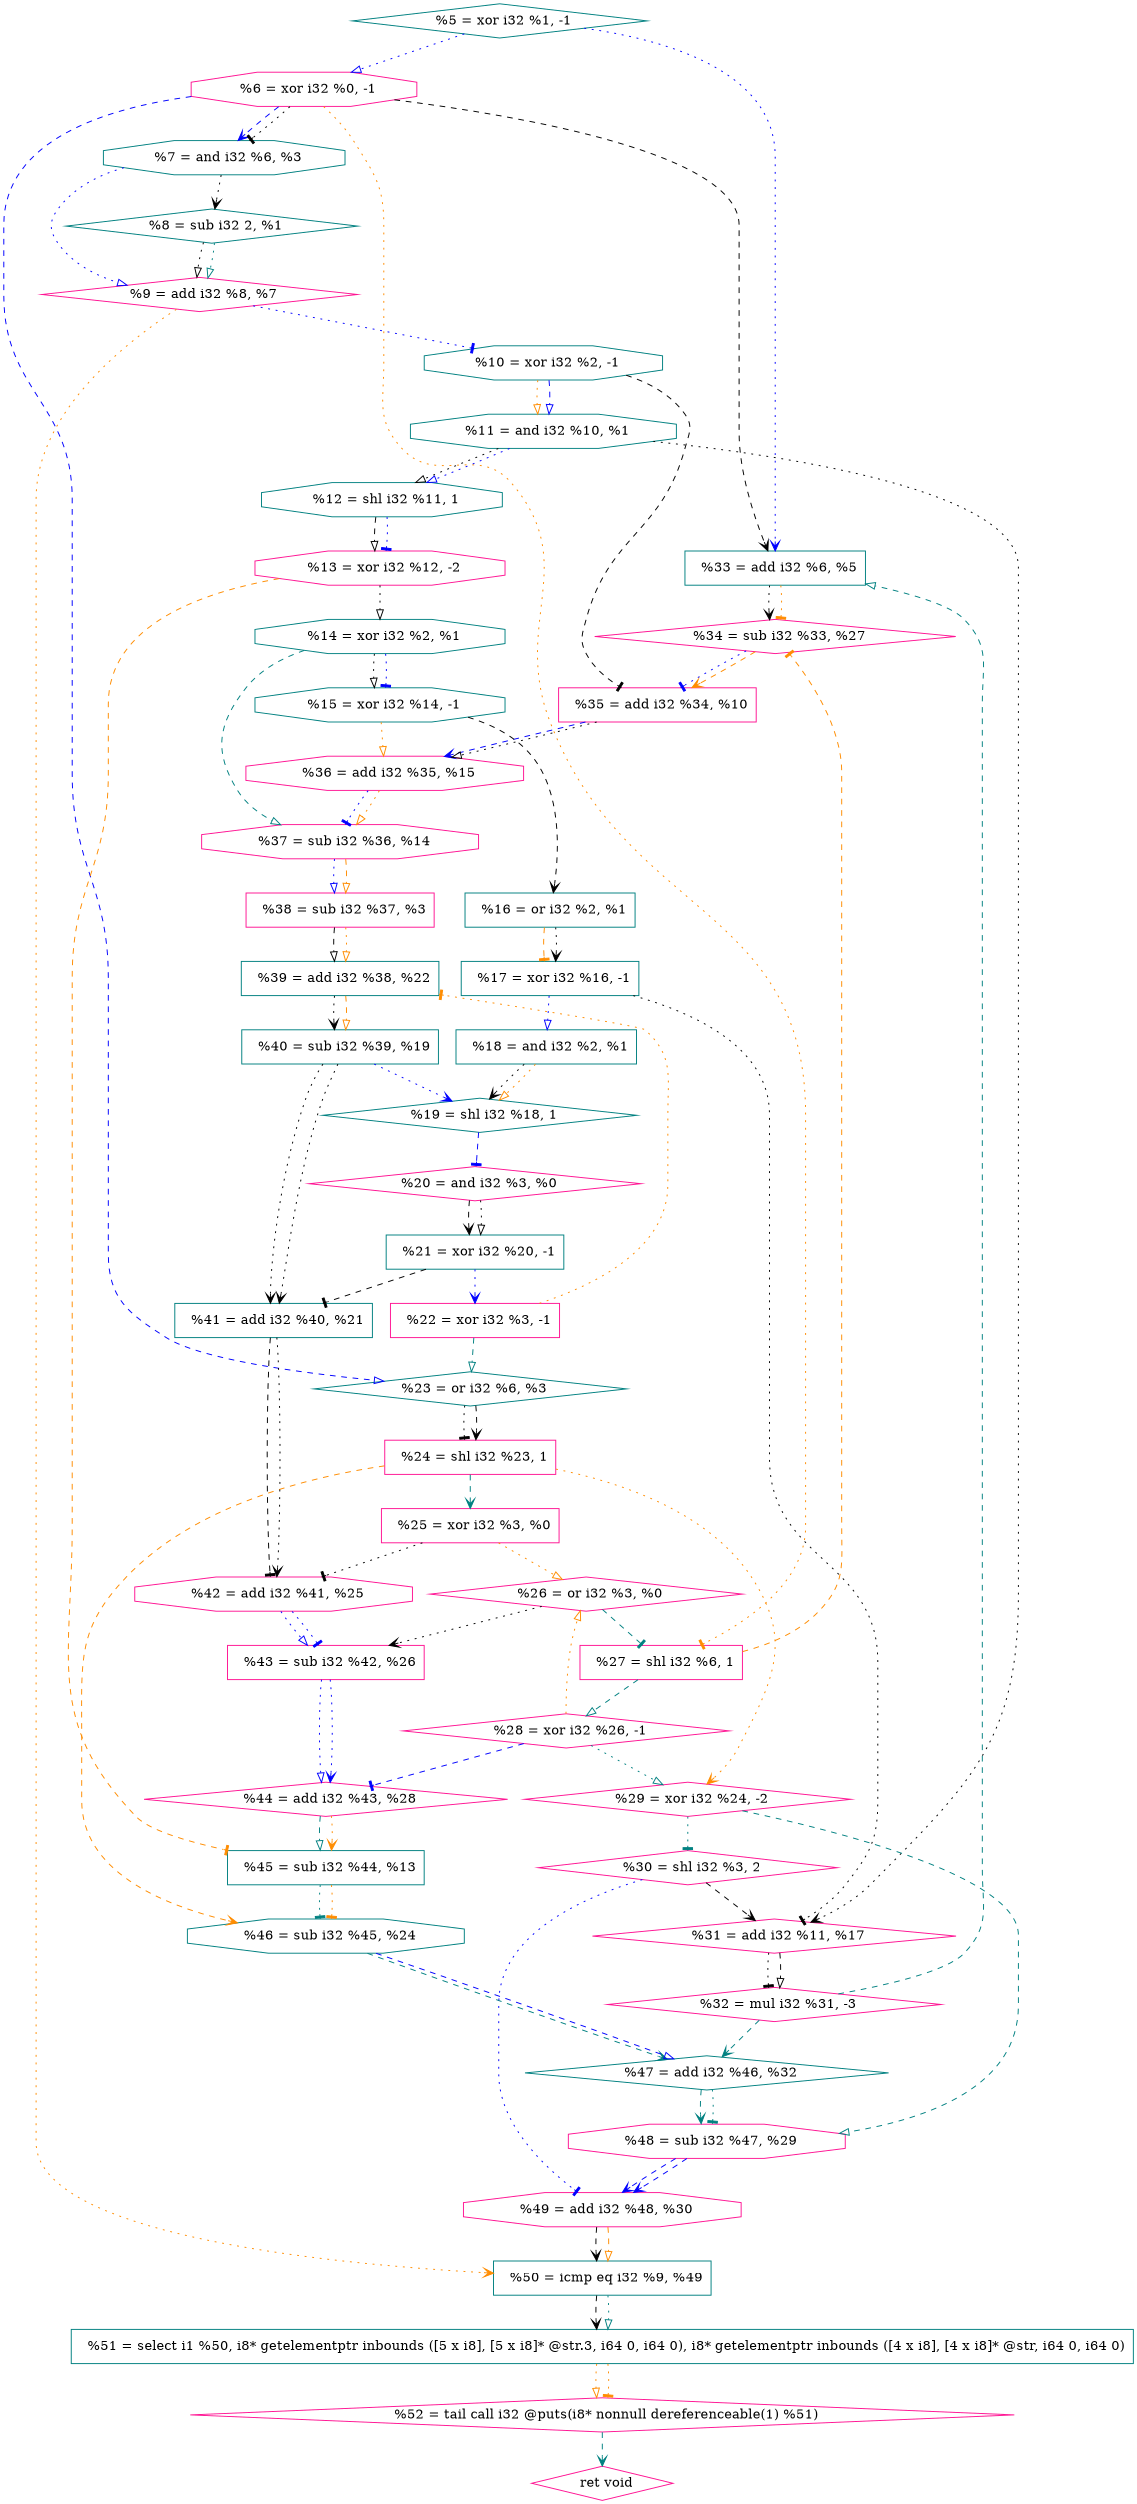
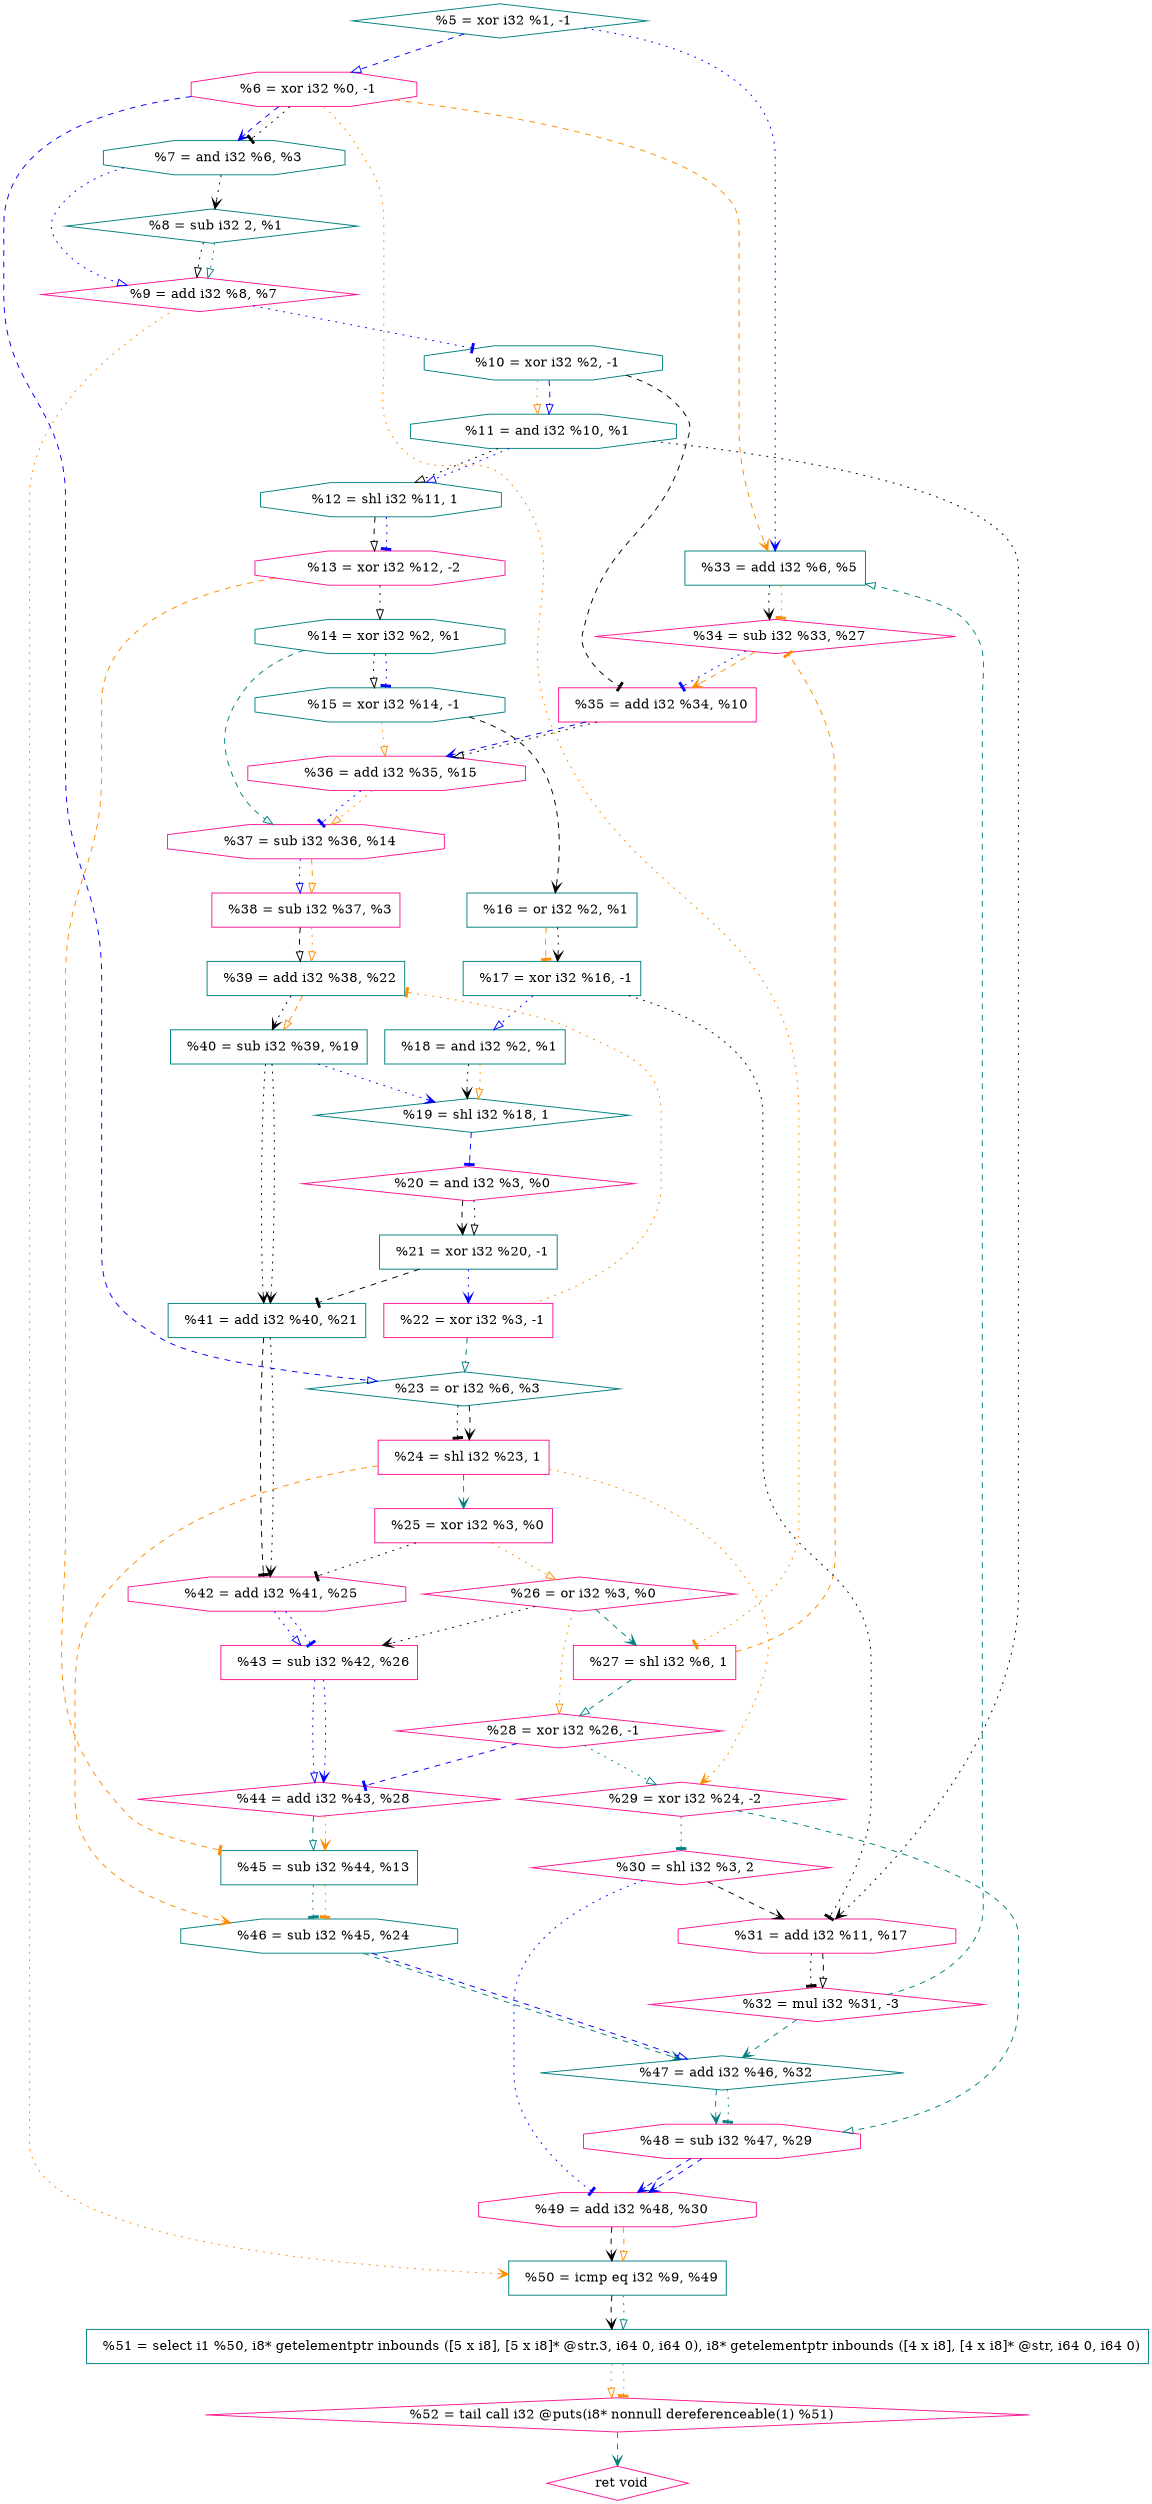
(412, 52) -> (412, 52)
(727, 197) -> (727, 197)
(621, 1626) -> (612, 1624)
(568, 1666) -> (563, 1657)
(774, 1936) -> (817, 1936)
